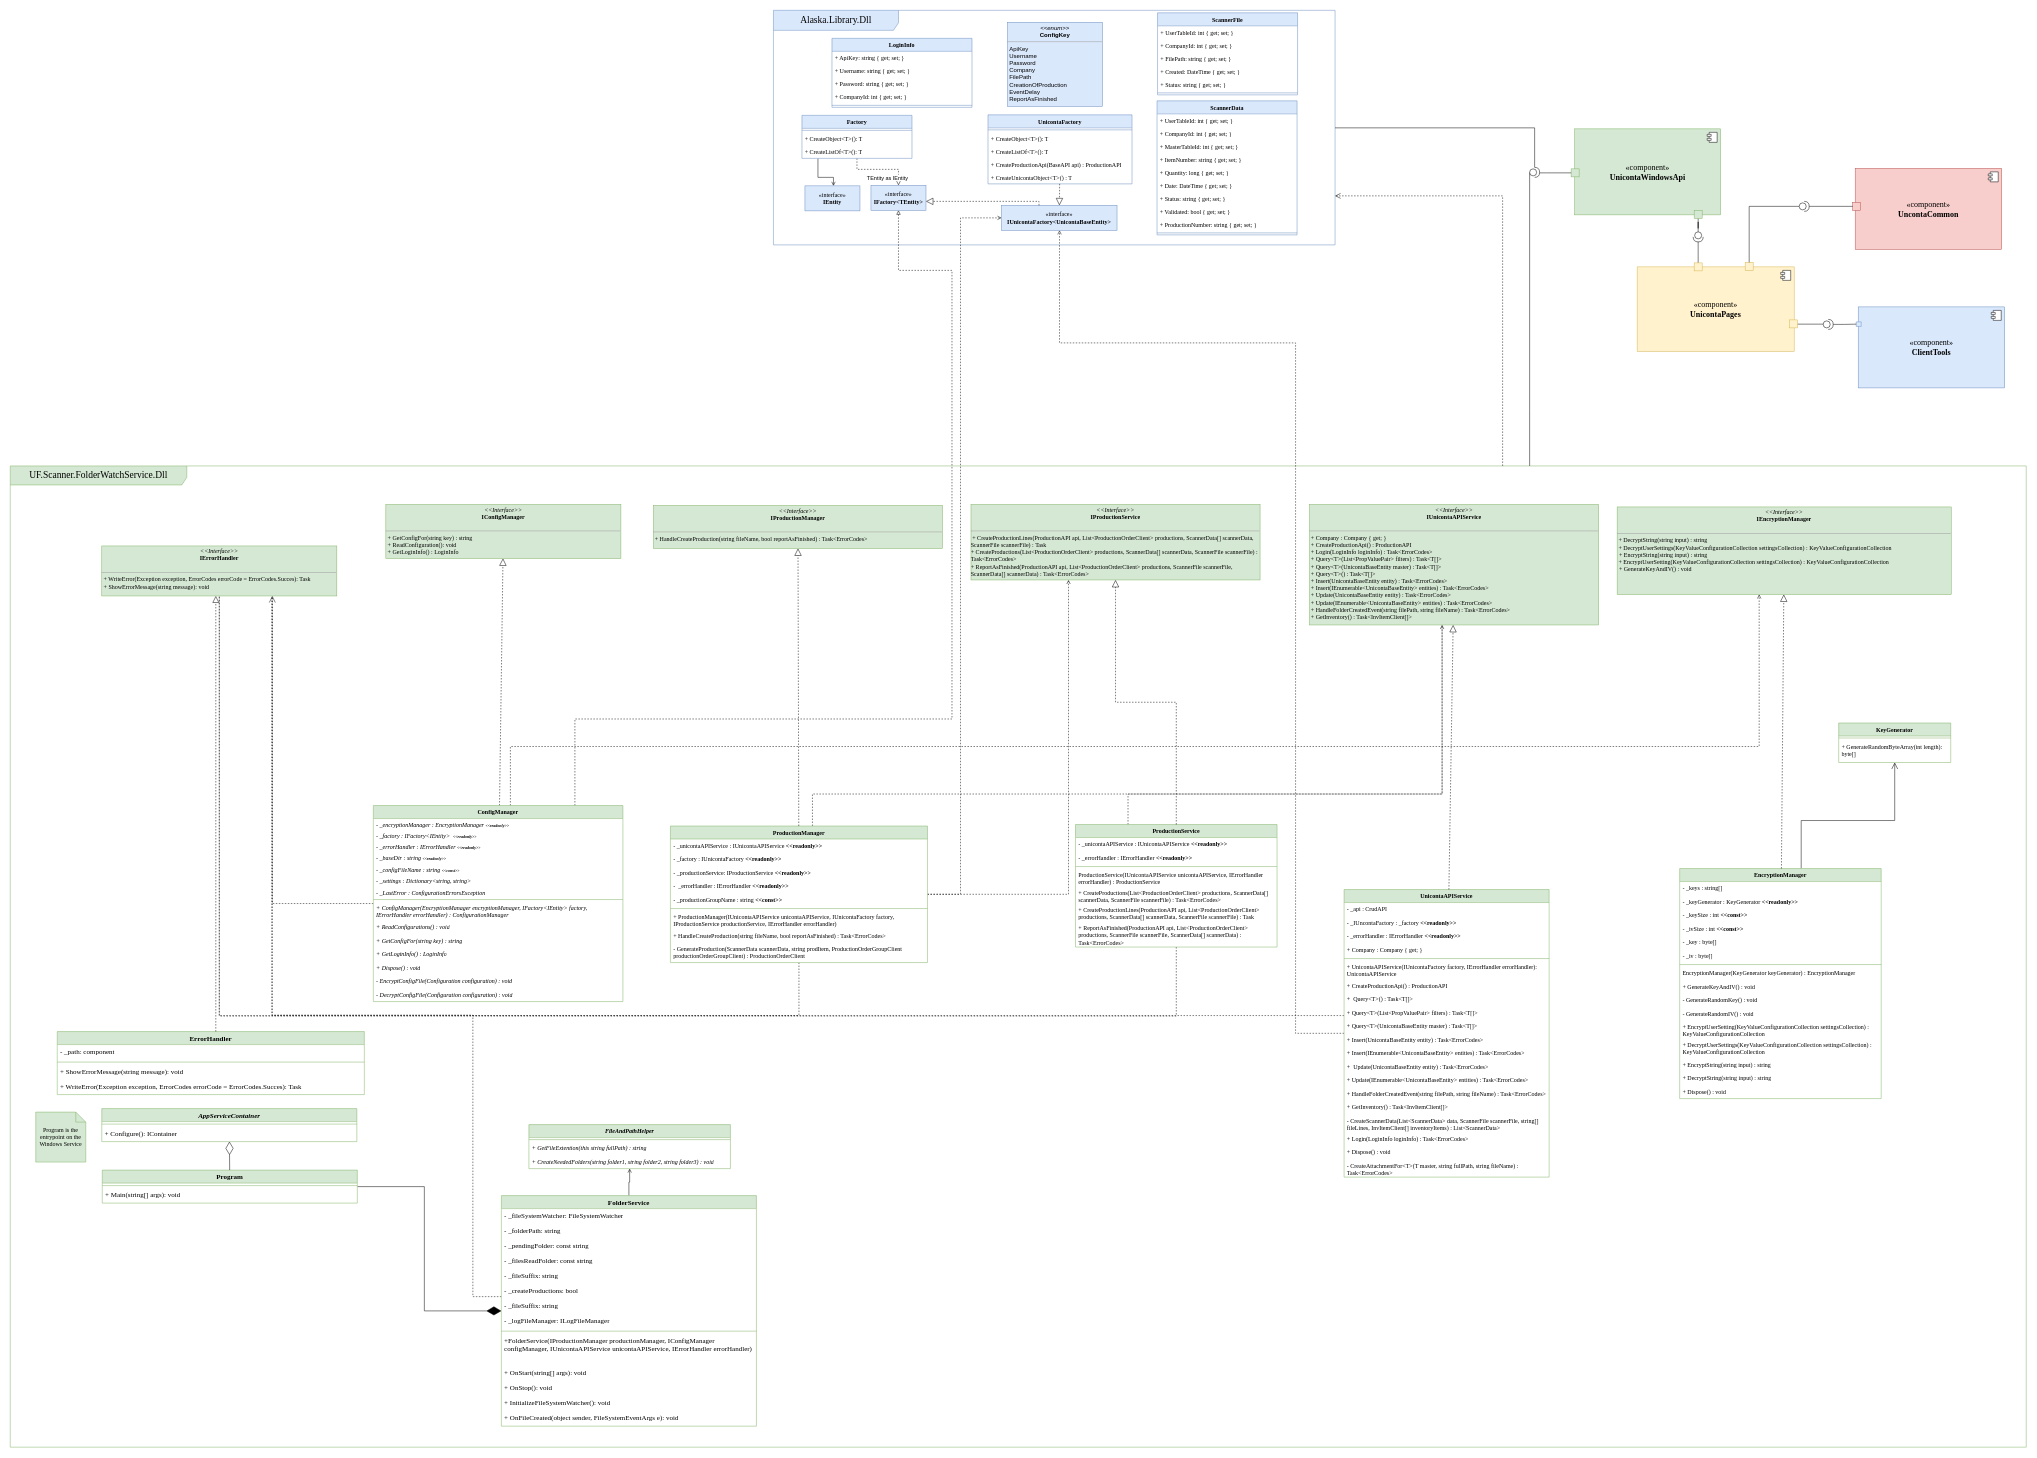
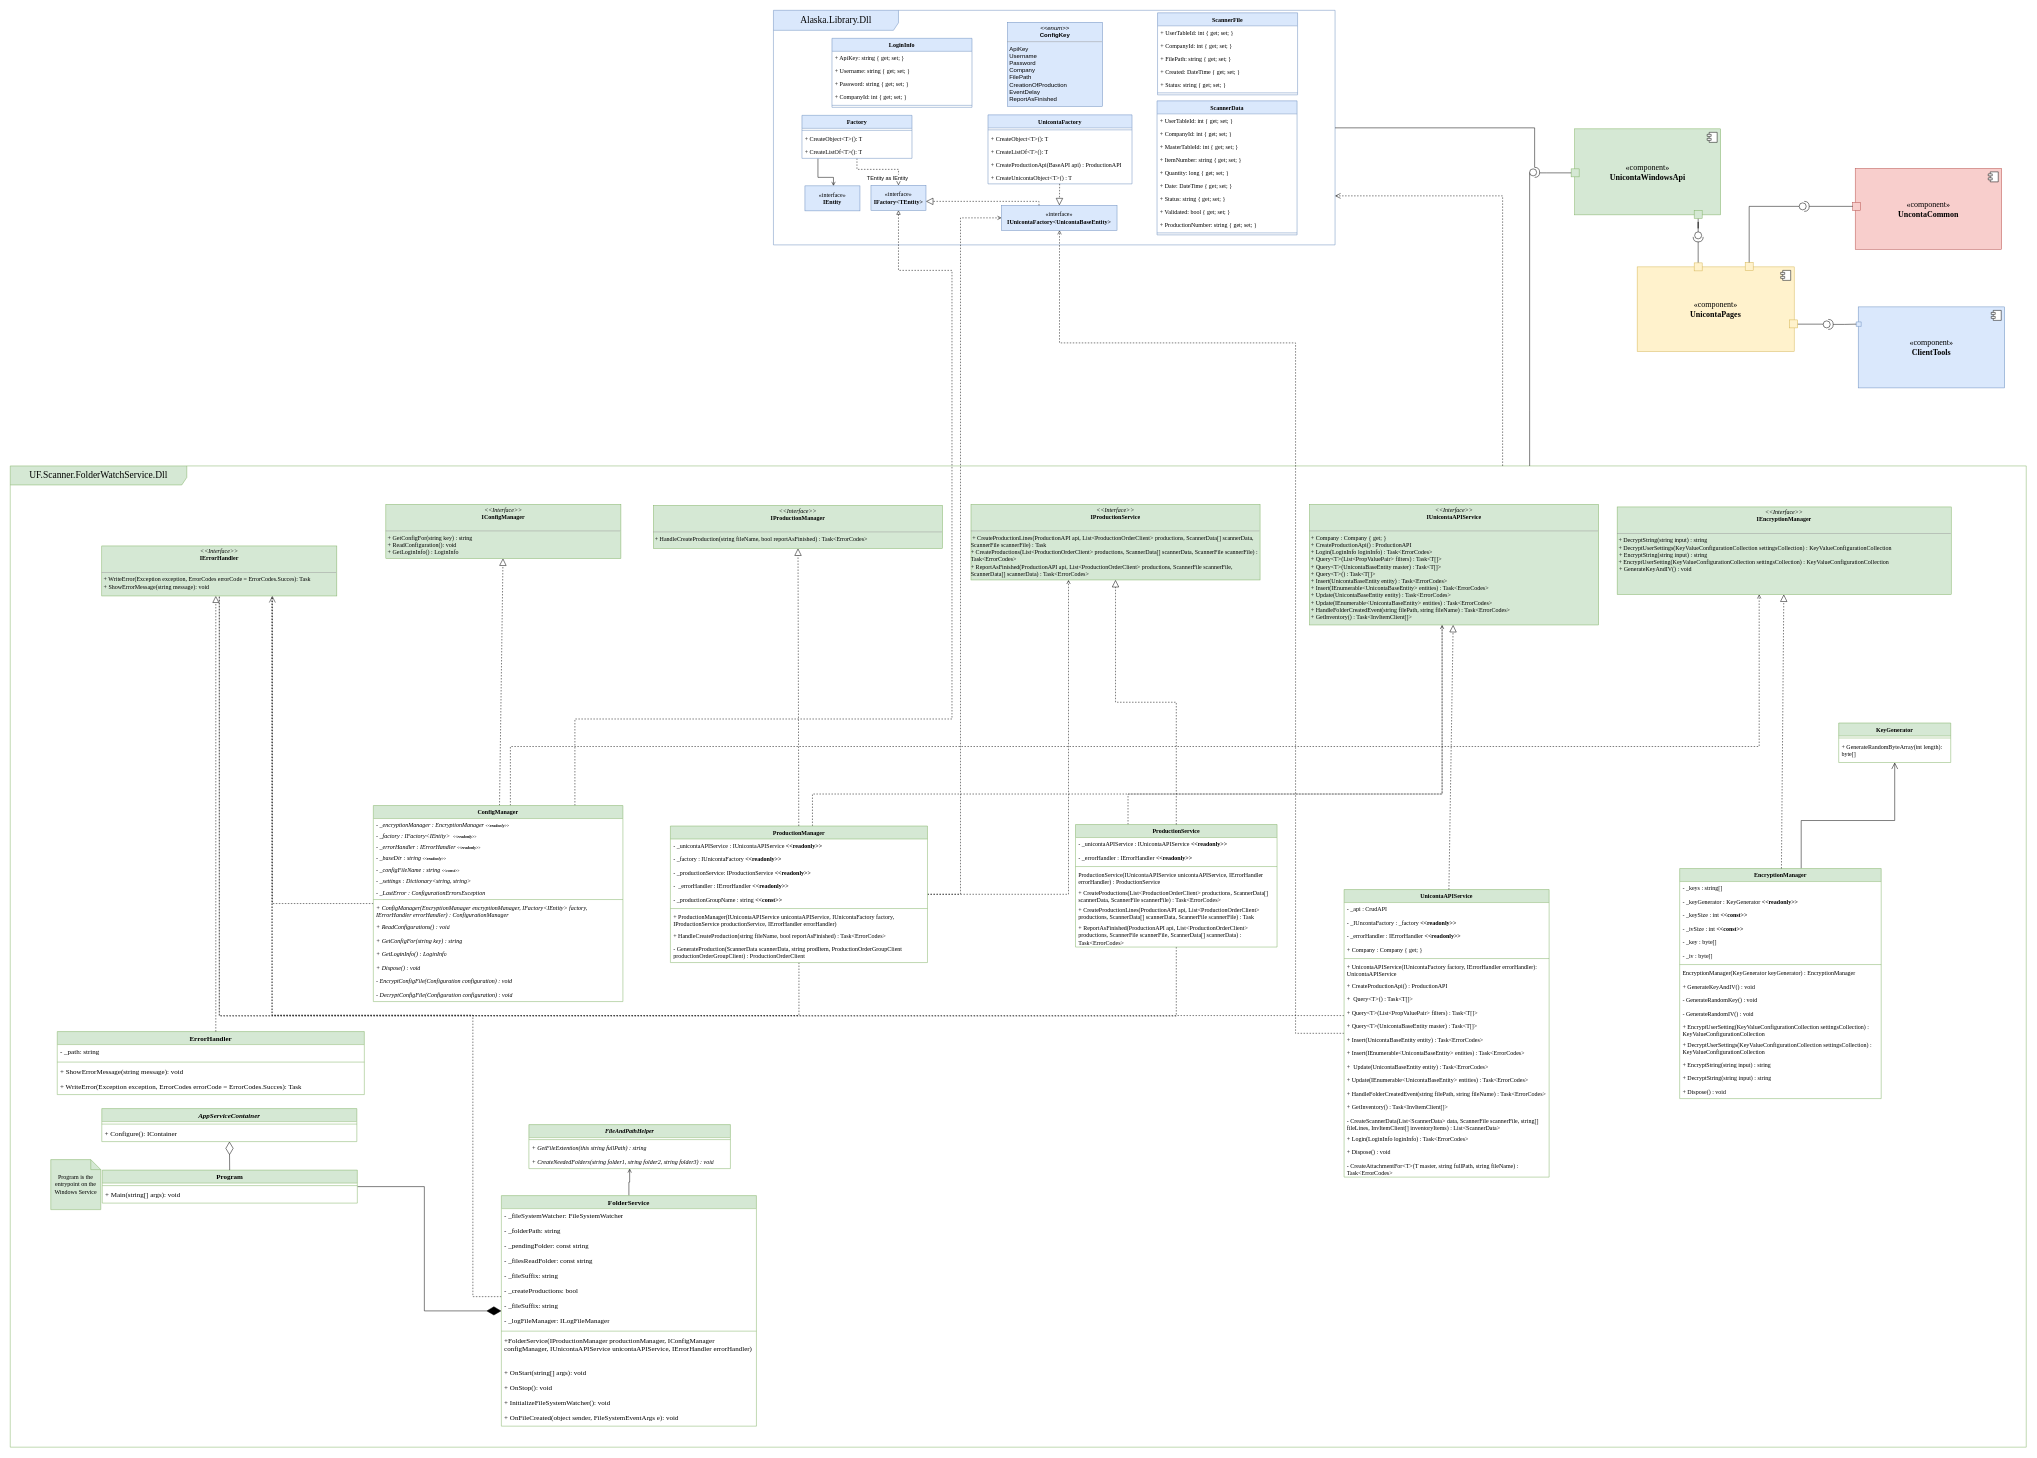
(93, 1052) -> (86, 1052)
(61, 1137) -> (76, 1184)
